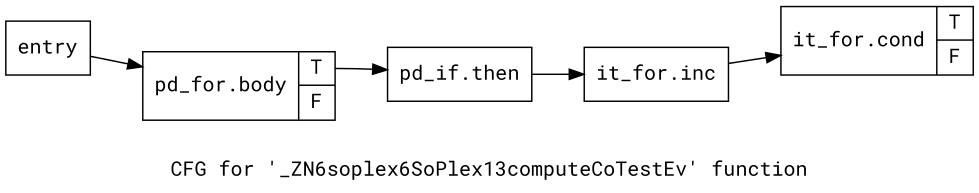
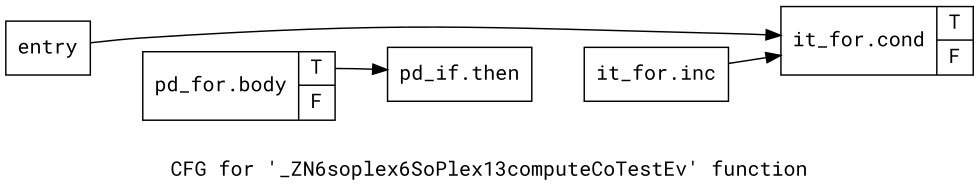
(109, 60) -> (428, 27)
(551, 74) -> none
